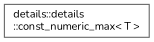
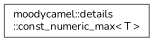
(77, 21) -> (77, 21)
